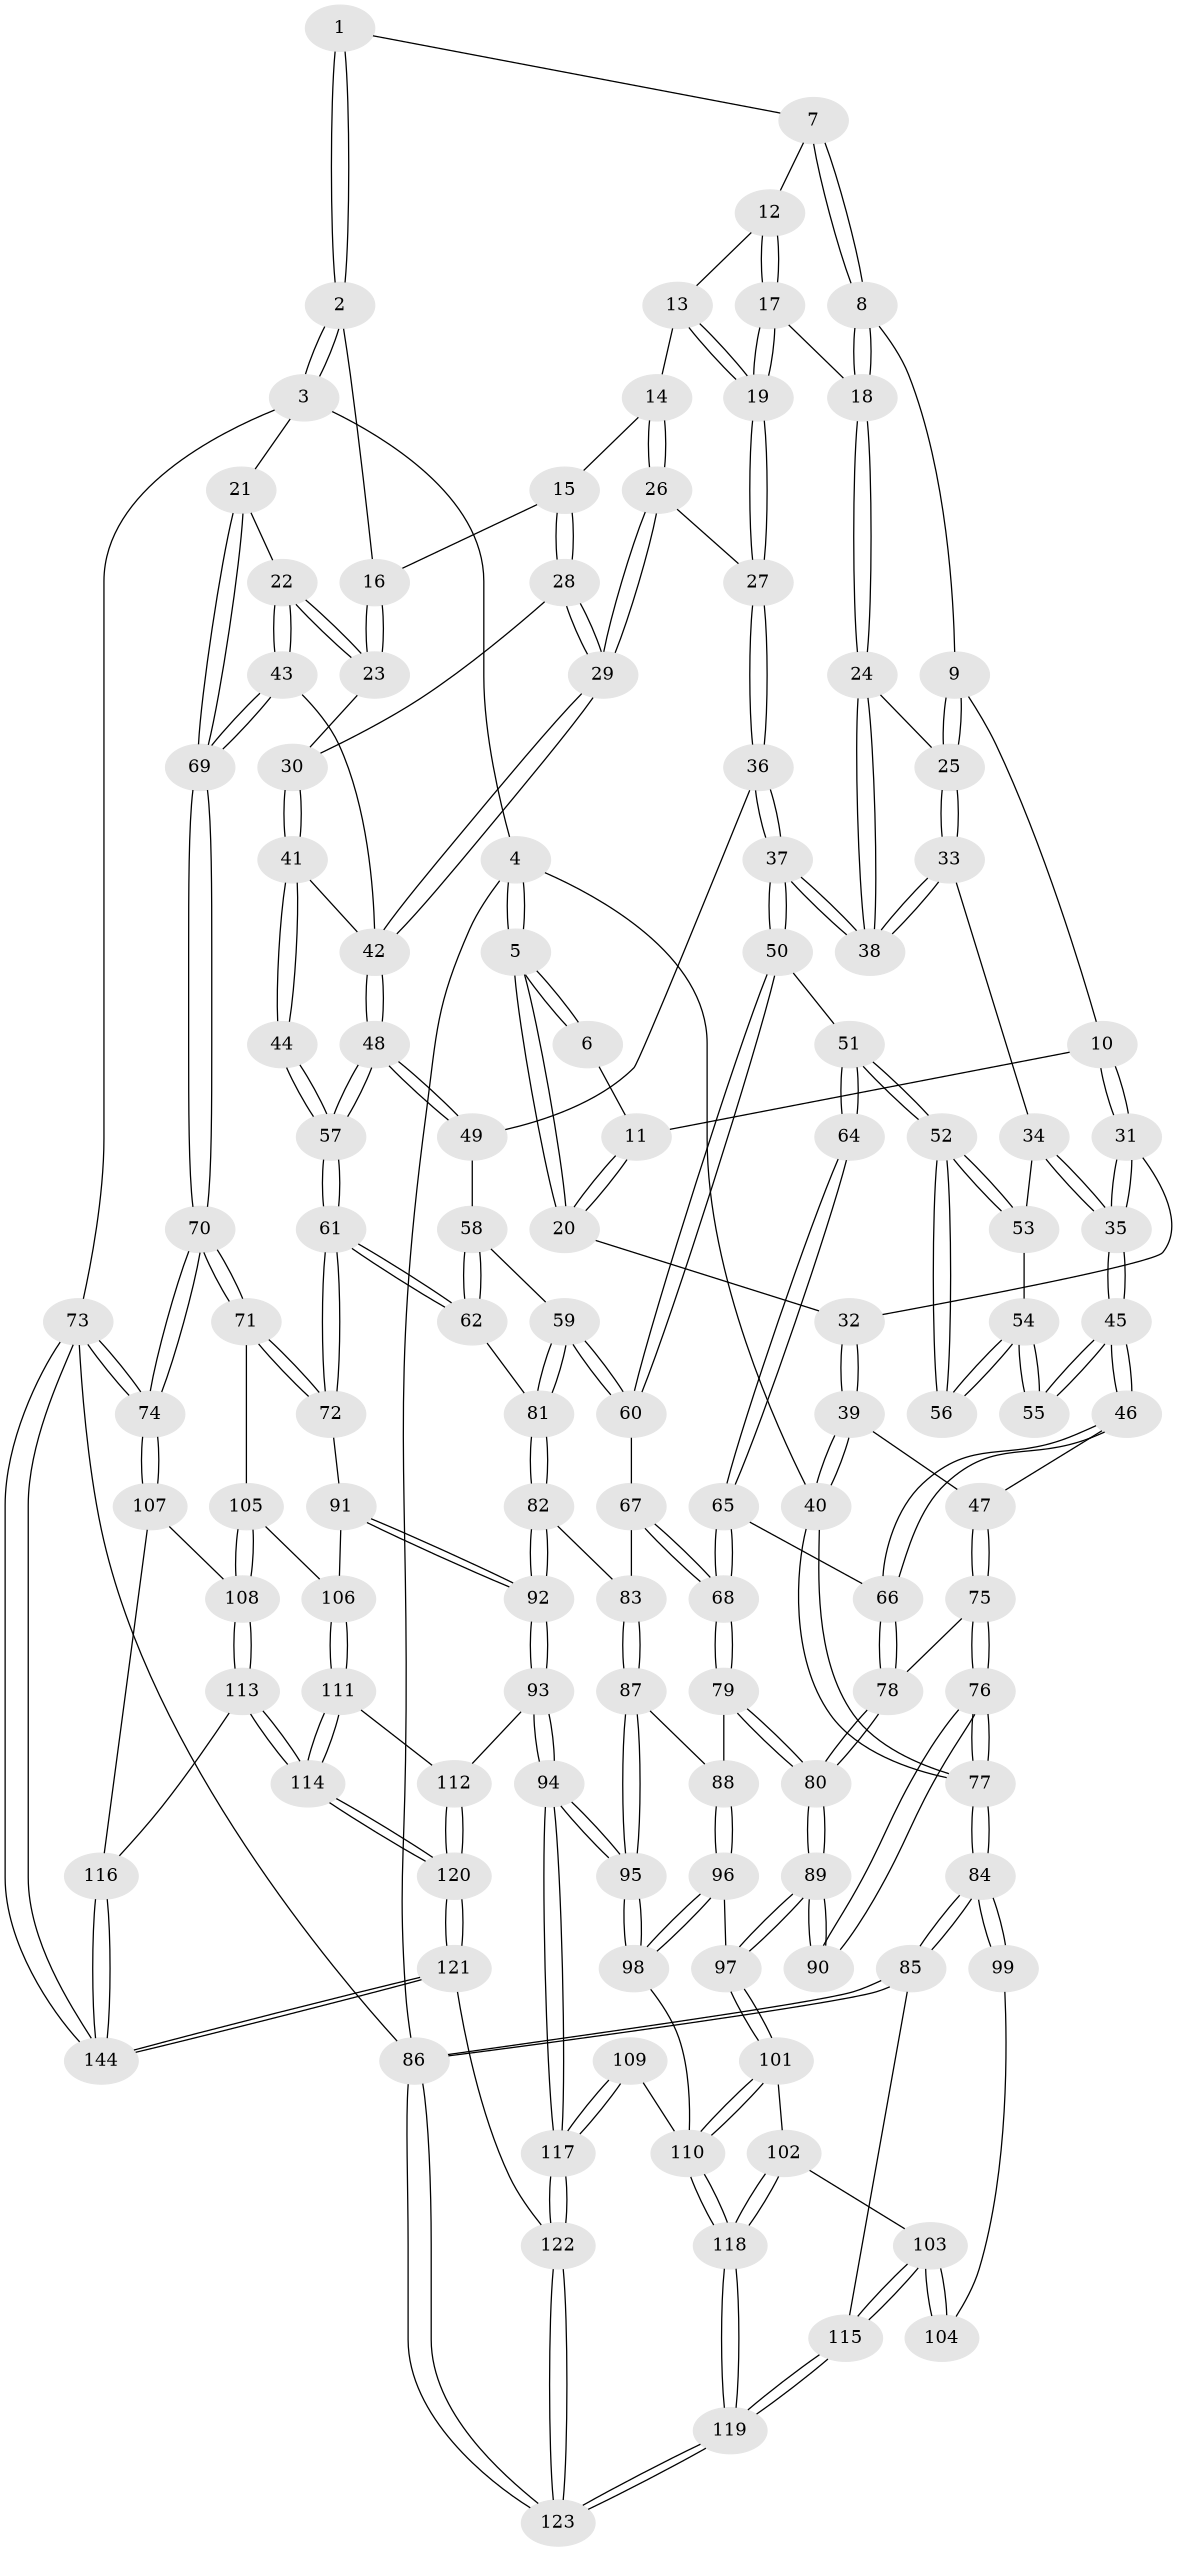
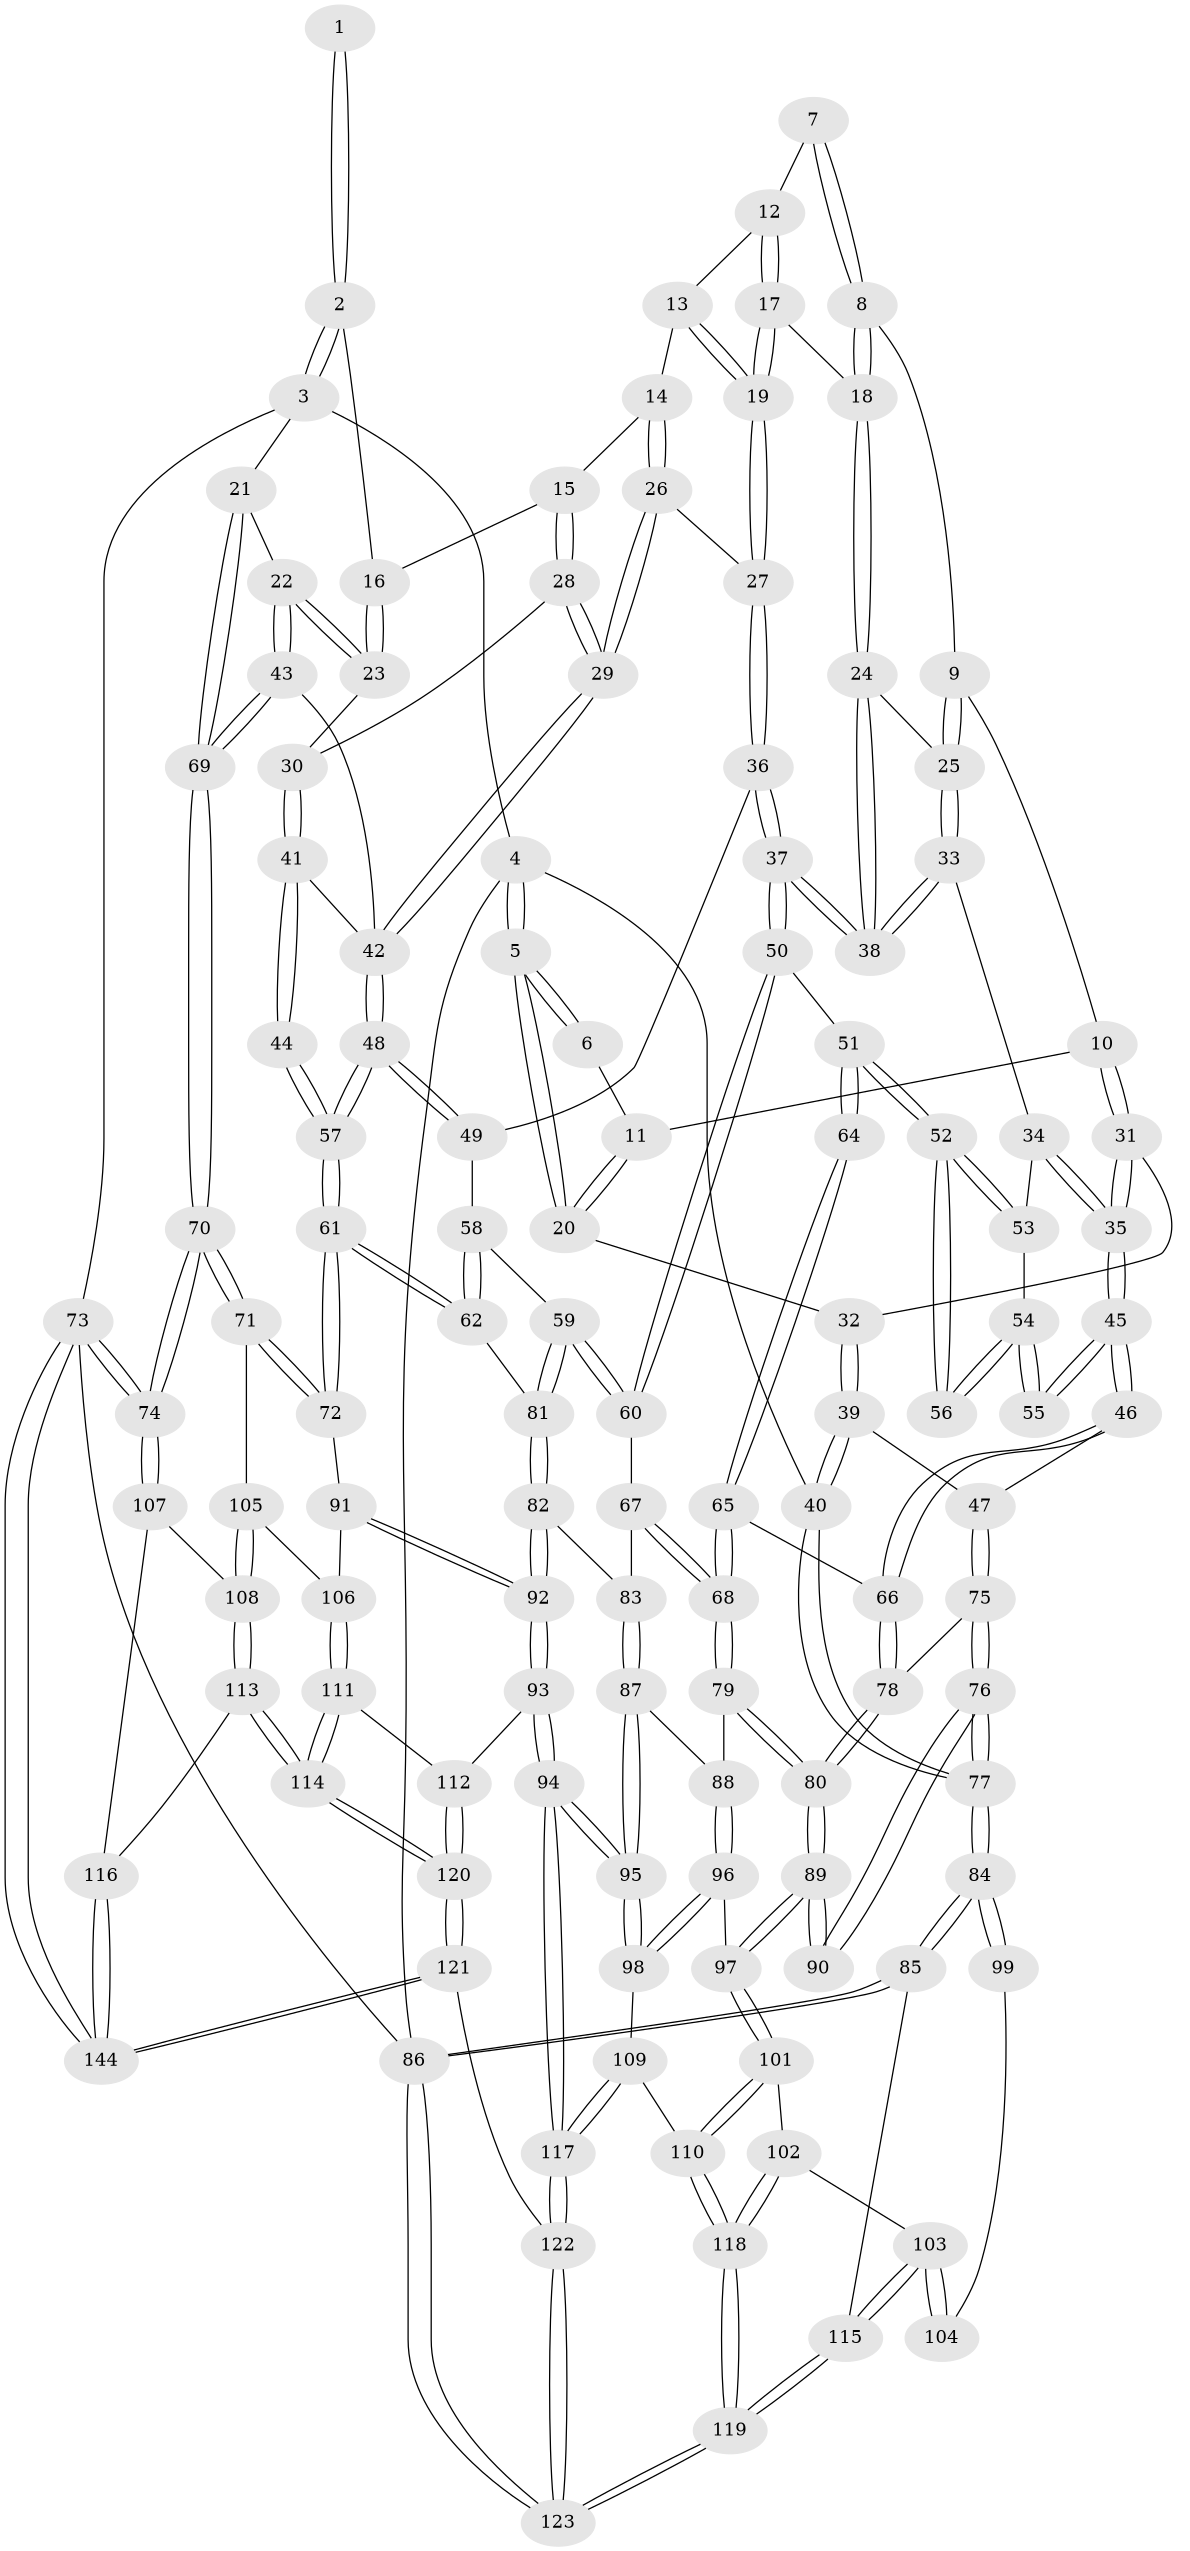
(577, 74) -> none
(684, 2056) -> (632, 2015)
